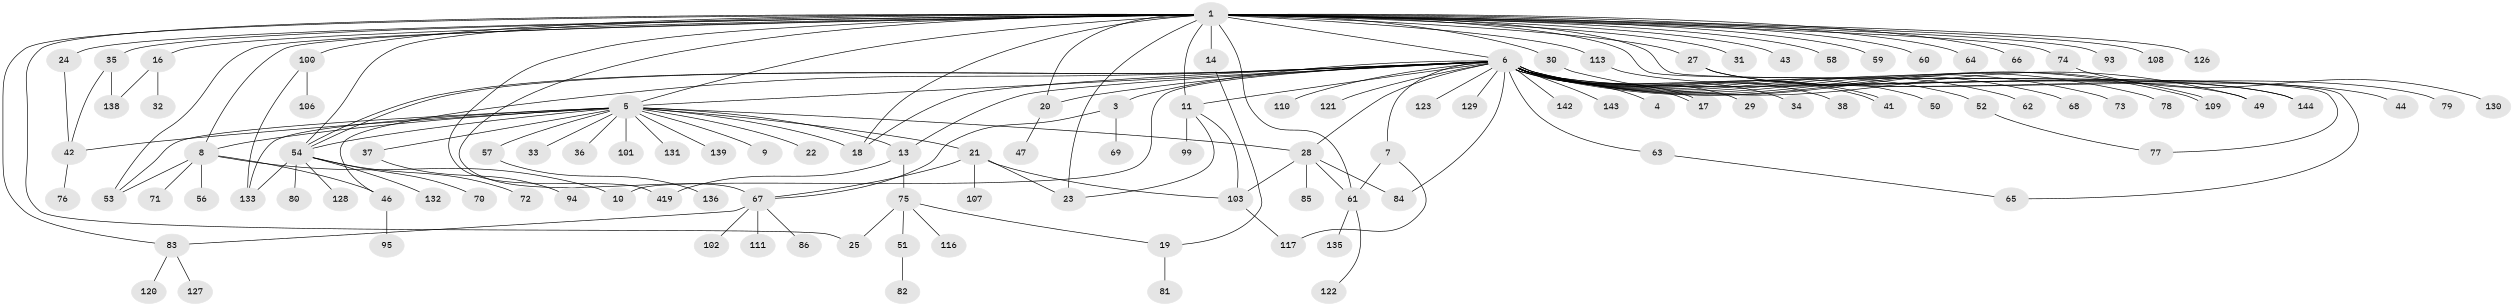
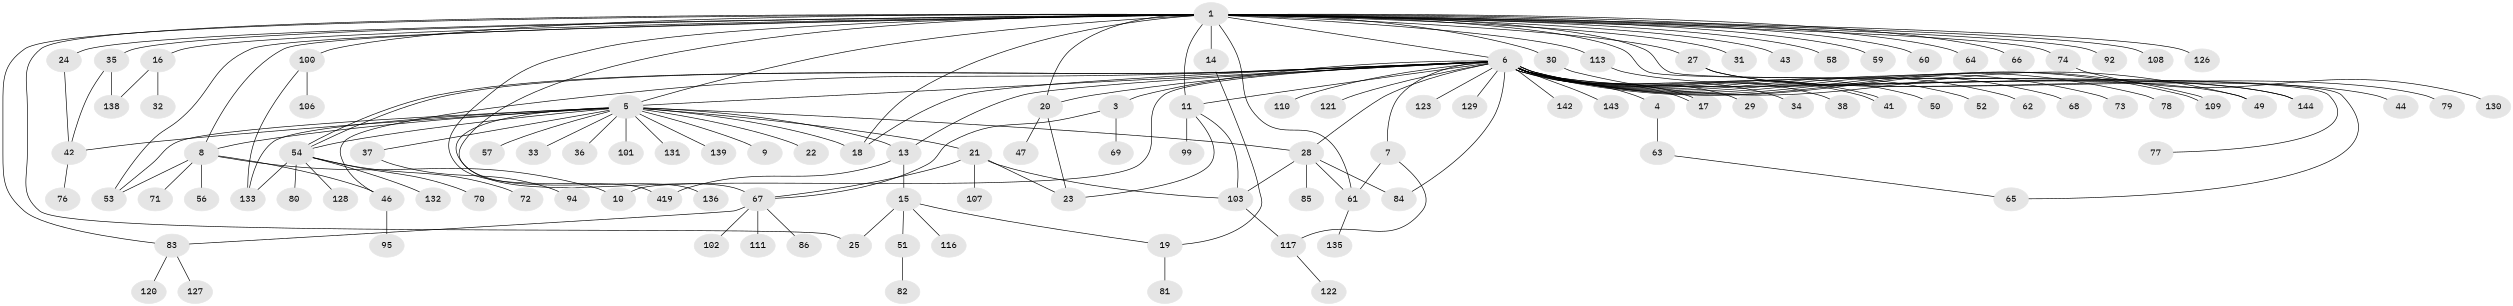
(728, 20) -> none
(2110, 60) -> (2110, 60)
(1119, 67) -> (1057, 153)
(1562, 130) -> (1657, 130)
(2066, 136) -> none
(599, 176) -> (489, 178)
(904, 199) -> (904, 199)
(1360, 250) -> (1309, 269)
